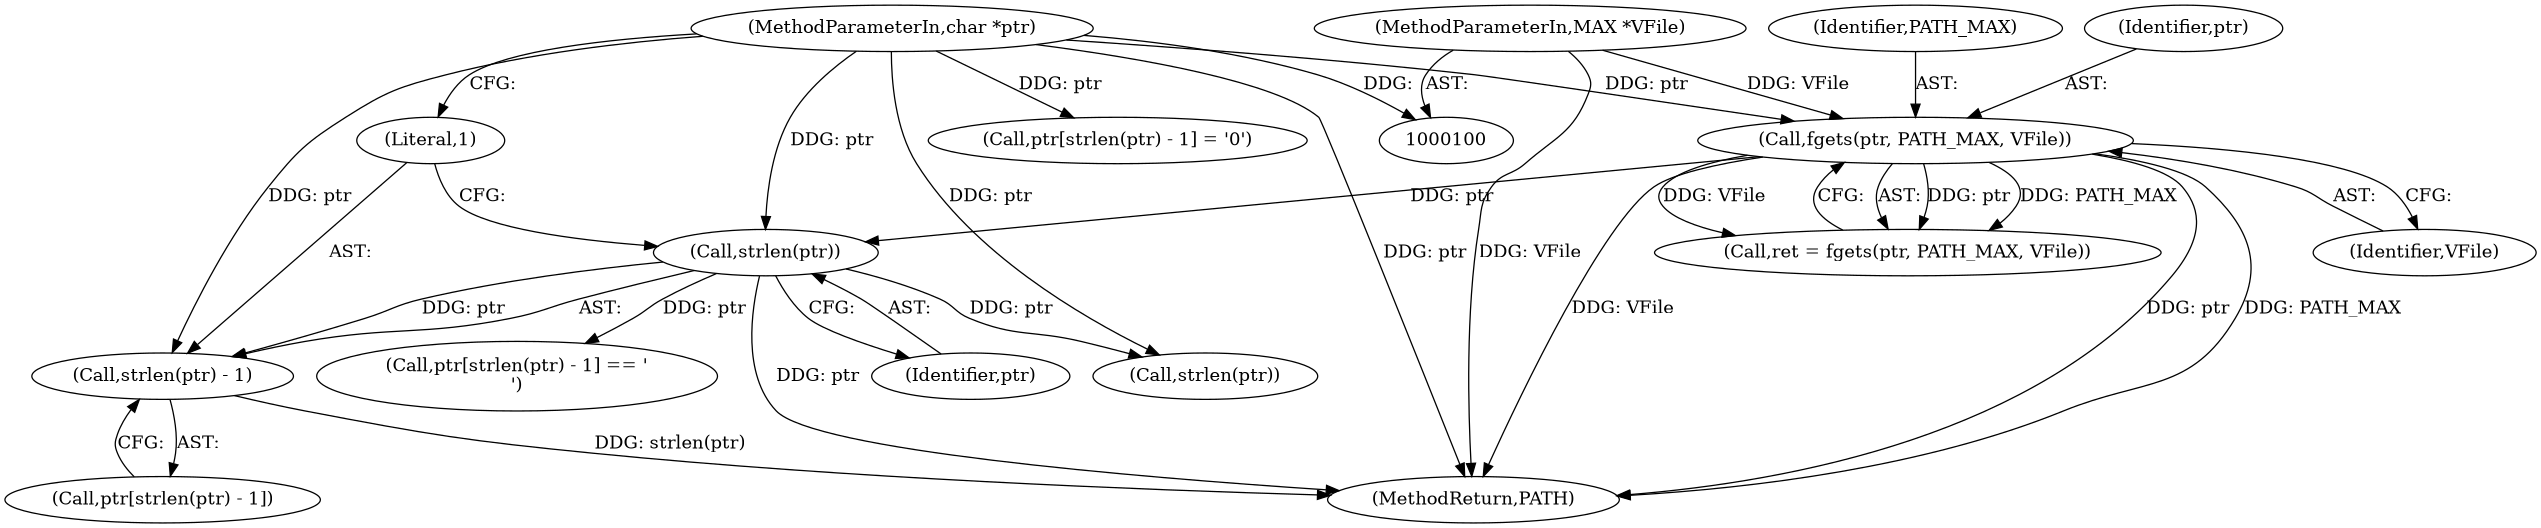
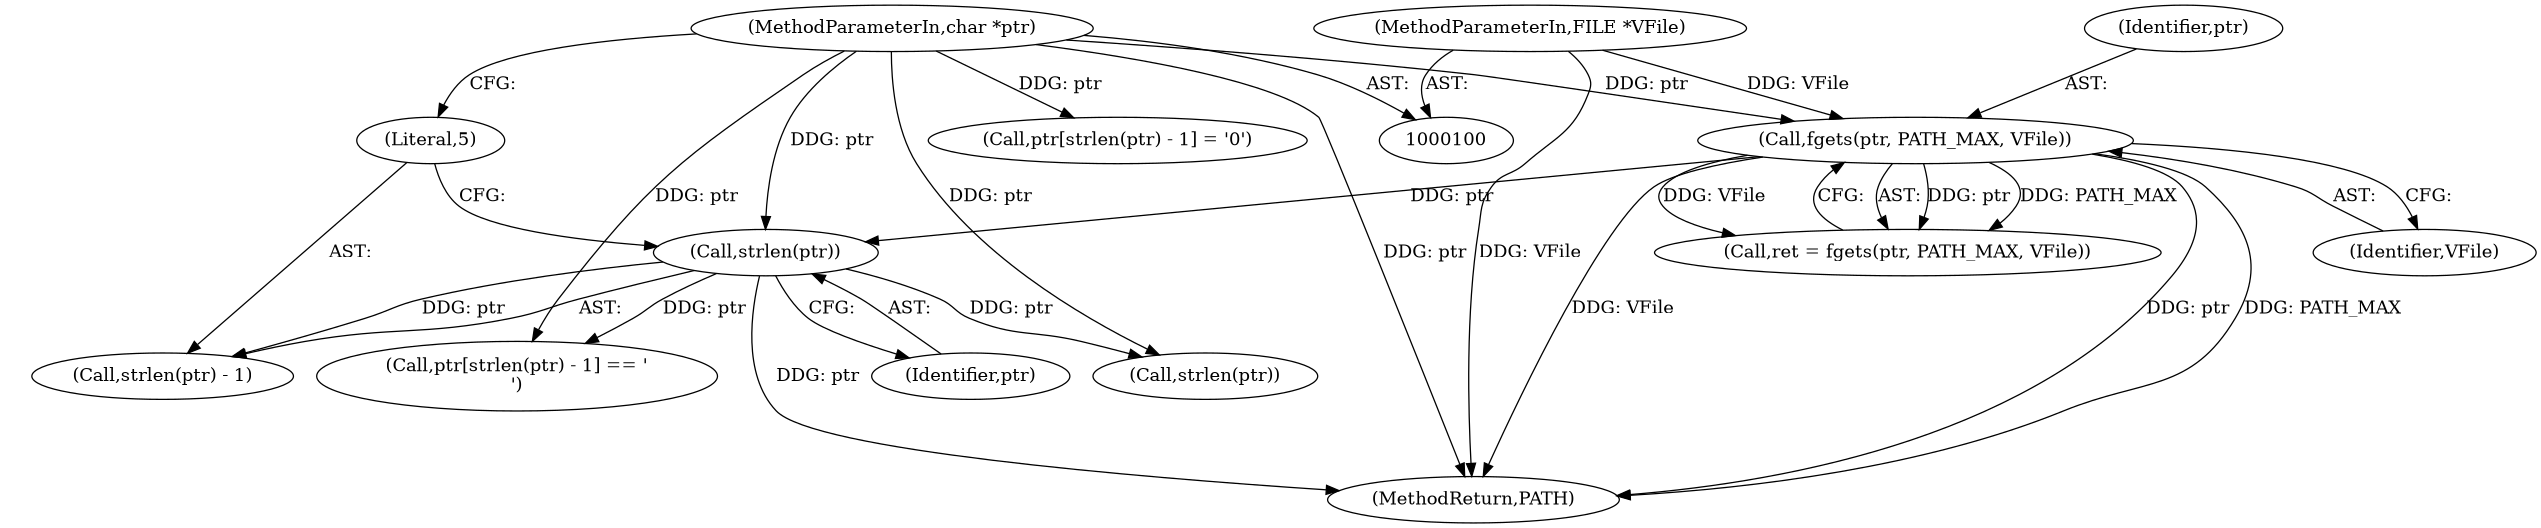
(1530, 28) -> (1530, 28)
(1916, 28) -> none
(1391, 84) -> (1391, 84)
(383, 96) -> (673, 171)
(431, 140) -> (431, 140)
(774, 468) -> none
(163, 500) -> none
